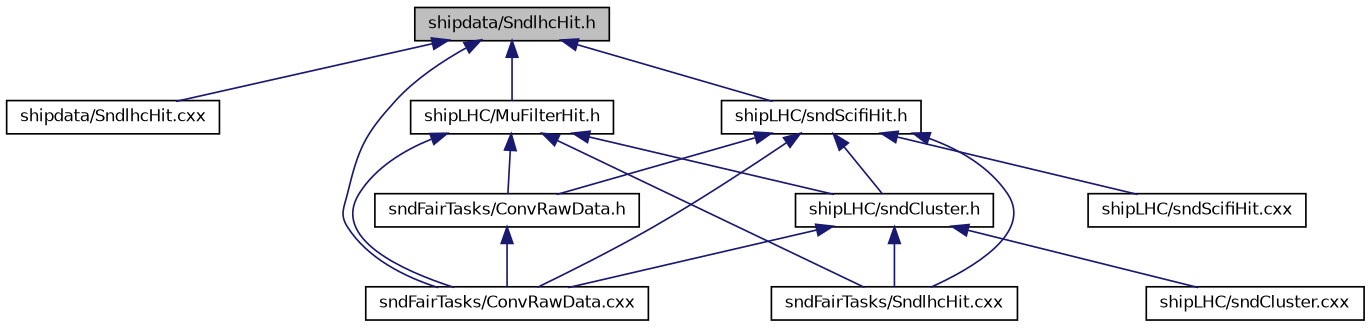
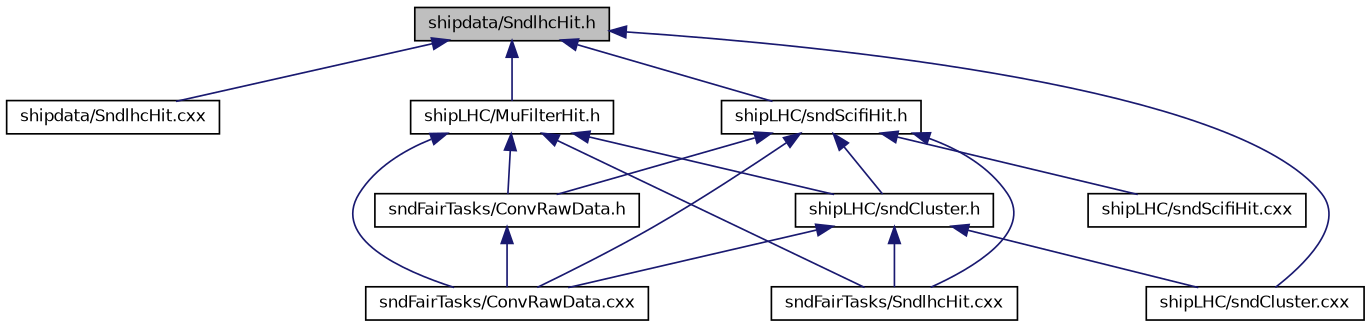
(354, 170) -> (1043, 83)
